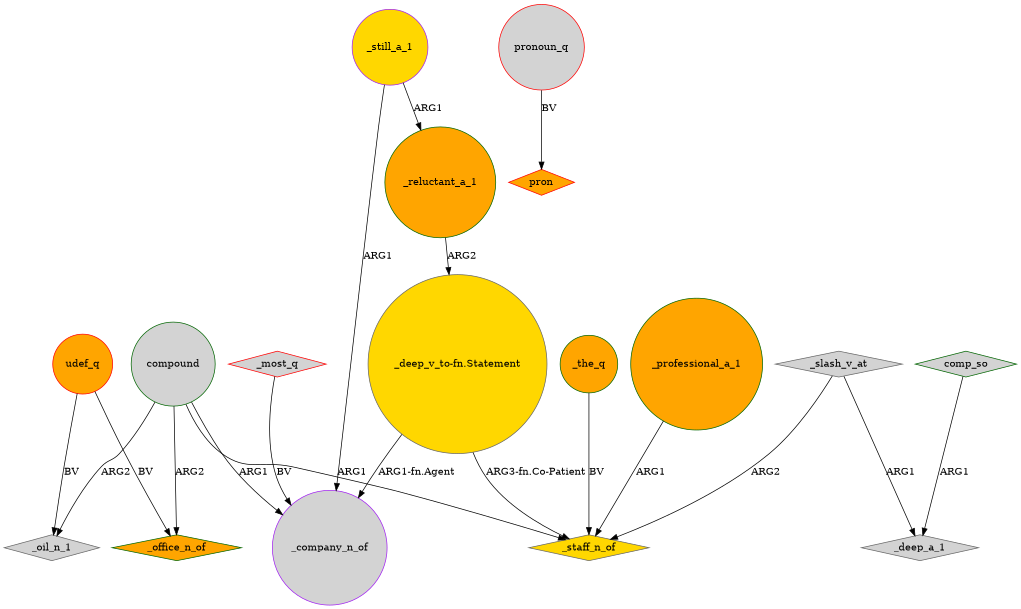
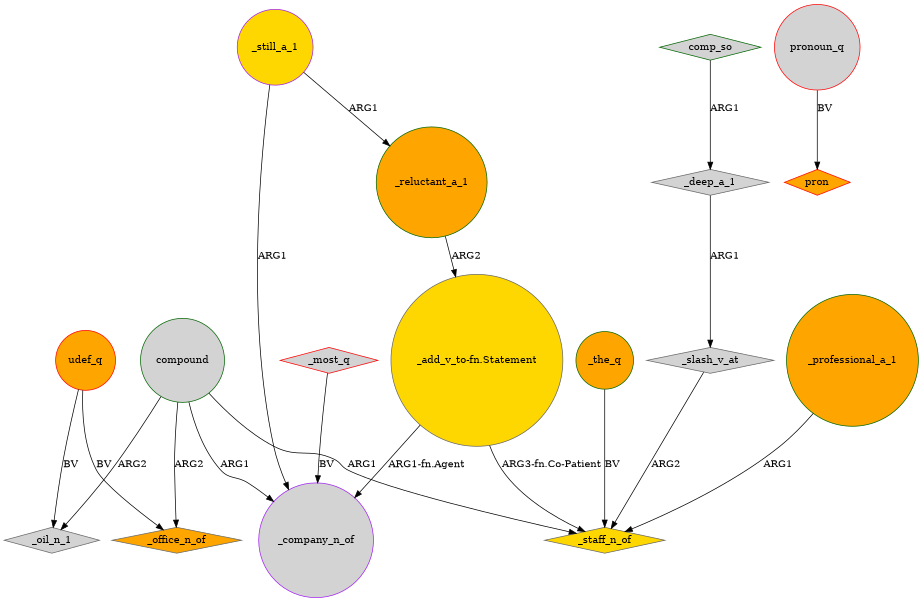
(458, 364) -> (477, 360)
(878, 453) -> (710, 268)
(177, 548) -> (177, 540)
